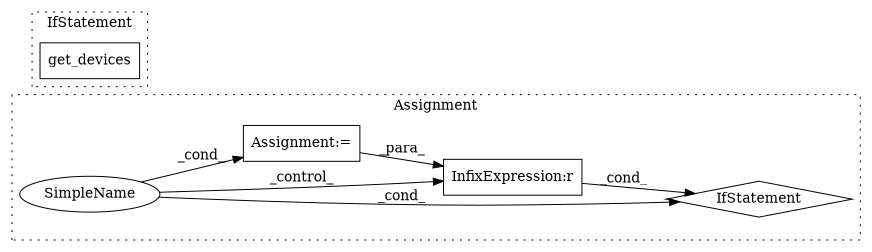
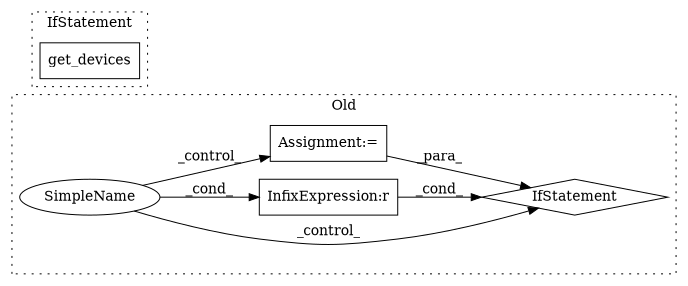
(436, 106) -> (344, 106)
(202, 156) -> (210, 157)
(397, 159) -> (454, 171)
(302, 178) -> (210, 190)
(402, 197) -> (329, 232)
